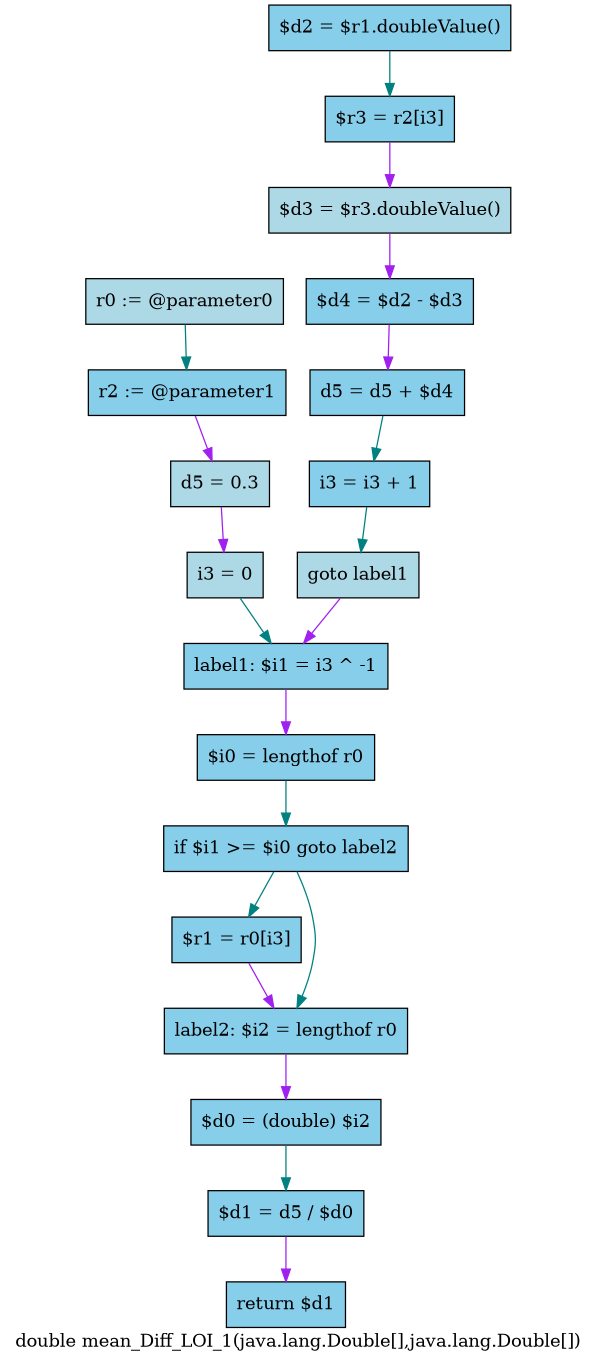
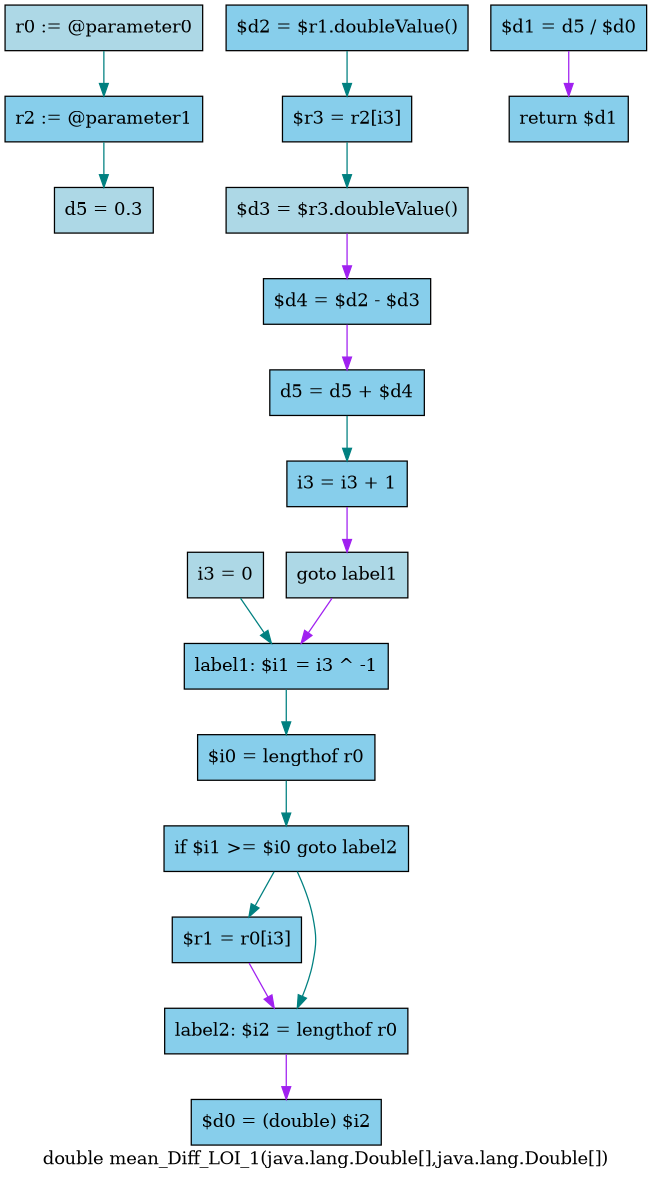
(390, 158) -> (347, 158)
(201, 432) -> (104, 158)
(222, 523) -> none
(365, 523) -> (347, 523)
(286, 706) -> (286, 706)
(286, 1162) -> none
